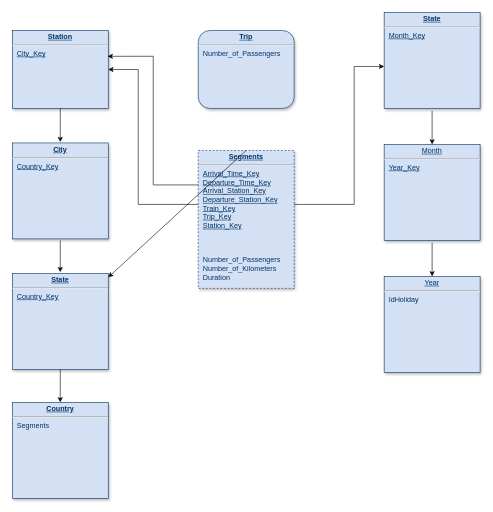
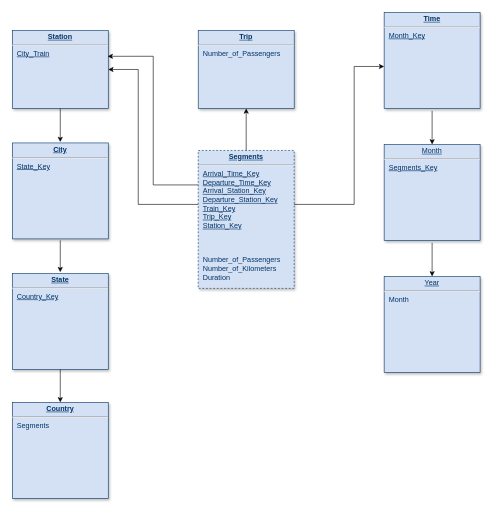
(402, 21) -> (402, 21)
(27, 39) -> (31, 39)
(246, 69) -> (246, 69)
(34, 152) -> (30, 152)
(400, 153) -> (408, 153)
(167, 223) -> (246, 113)
(401, 285) -> (394, 285)
